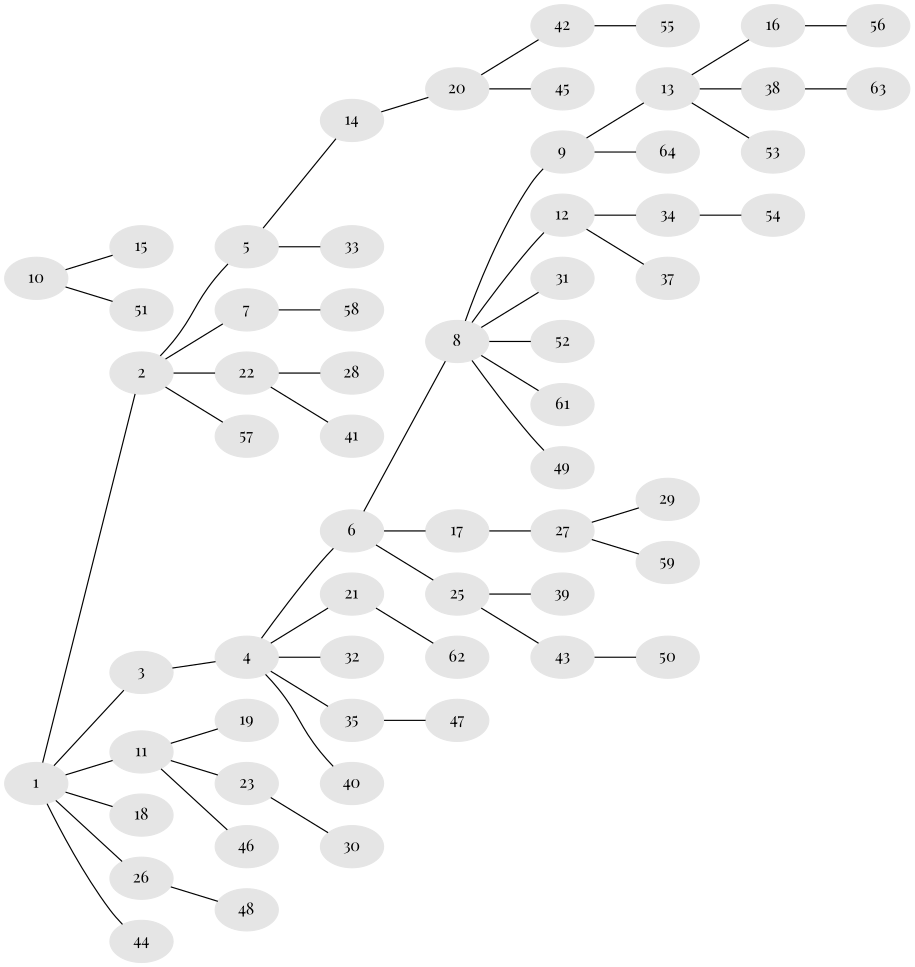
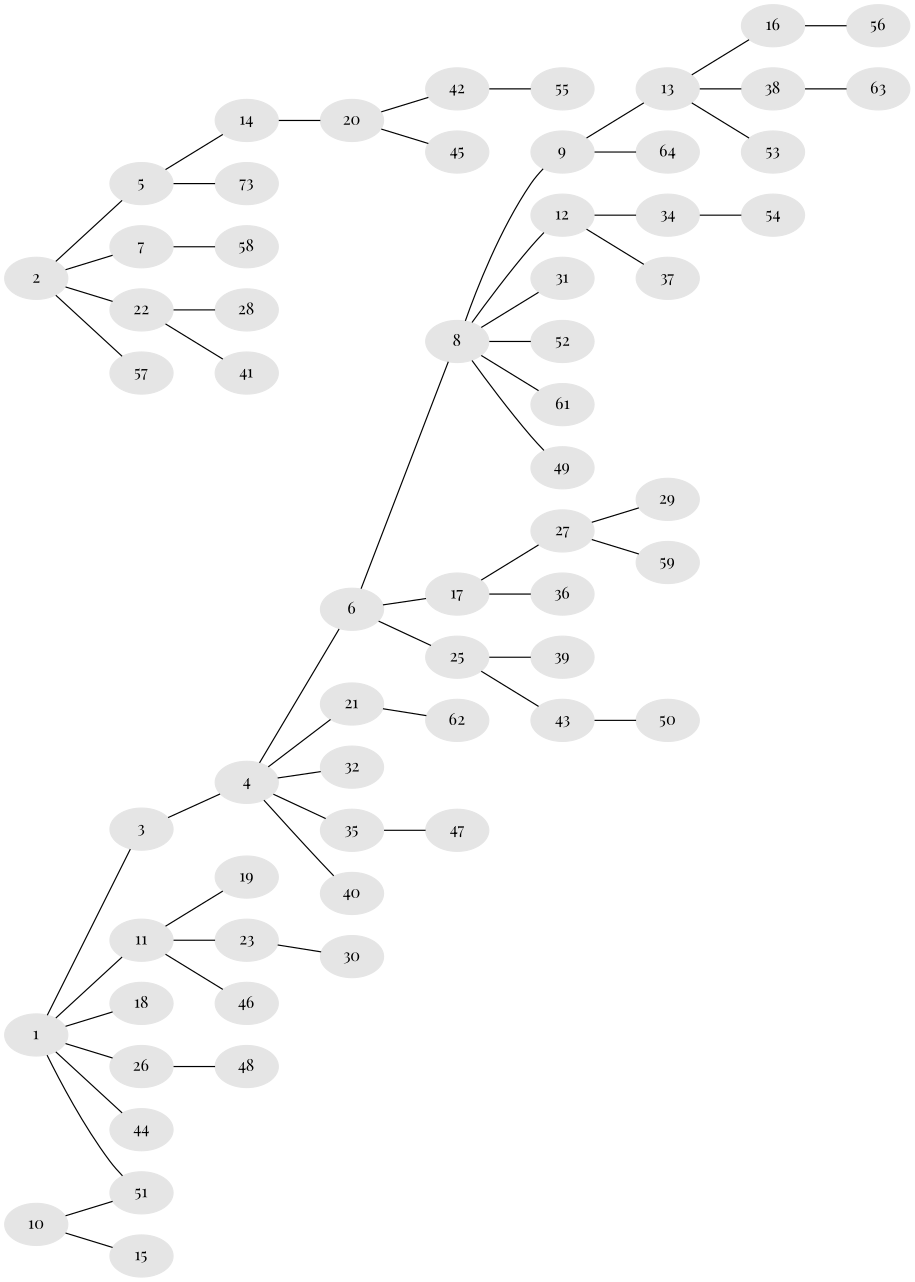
(352, 247) -> (247, 184)
(89, 578) -> (81, 1118)
none -> (563, 594)
